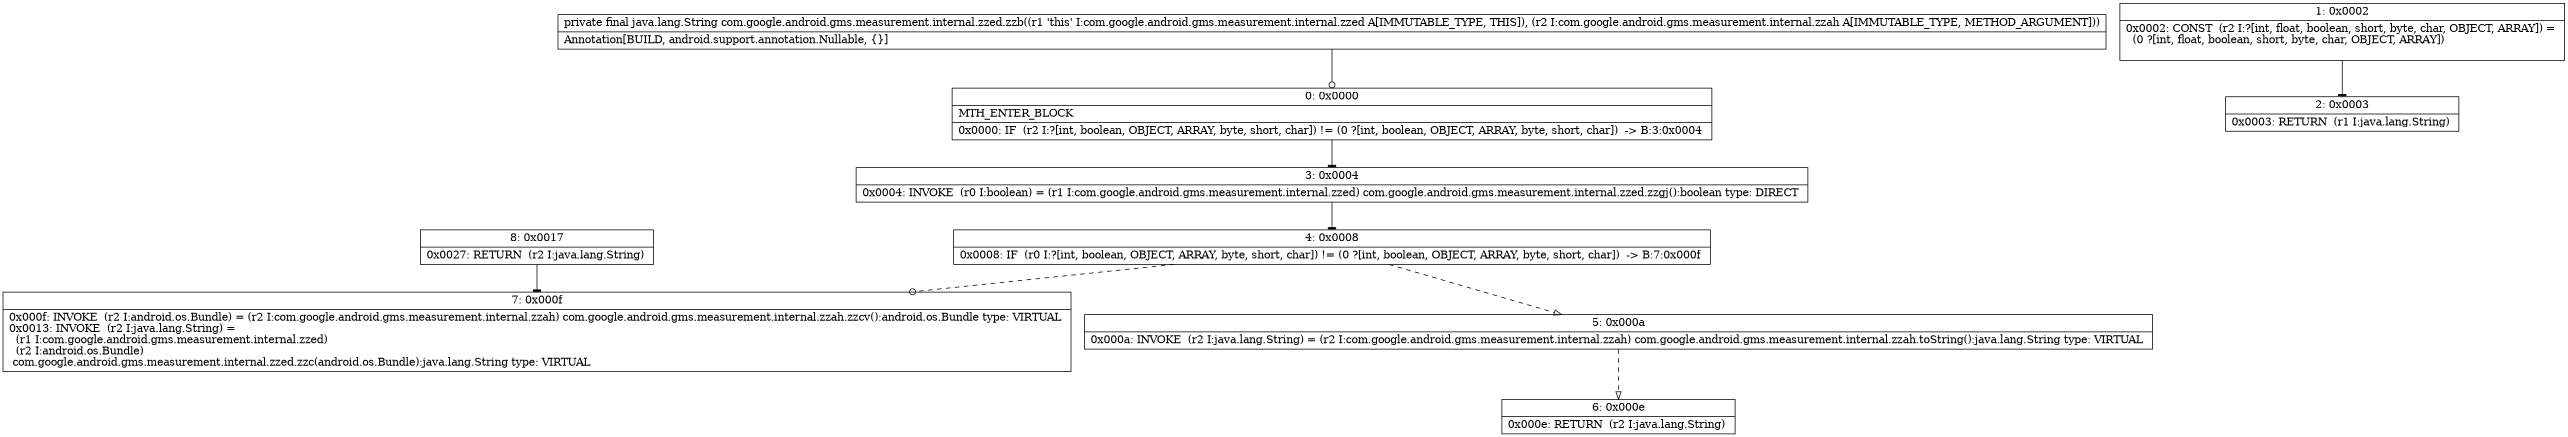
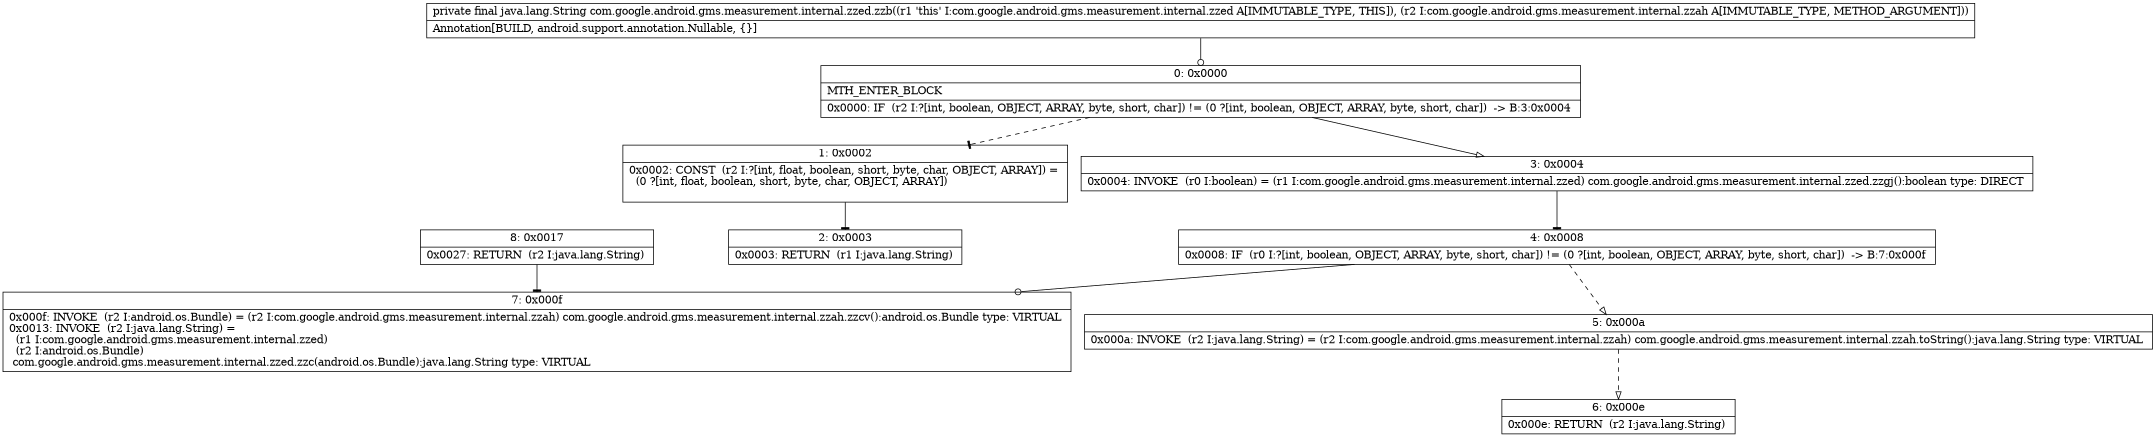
none -> (1031, 131)
(1332, 152) -> (1394, 136)
(1045, 278) -> (1188, 278)
